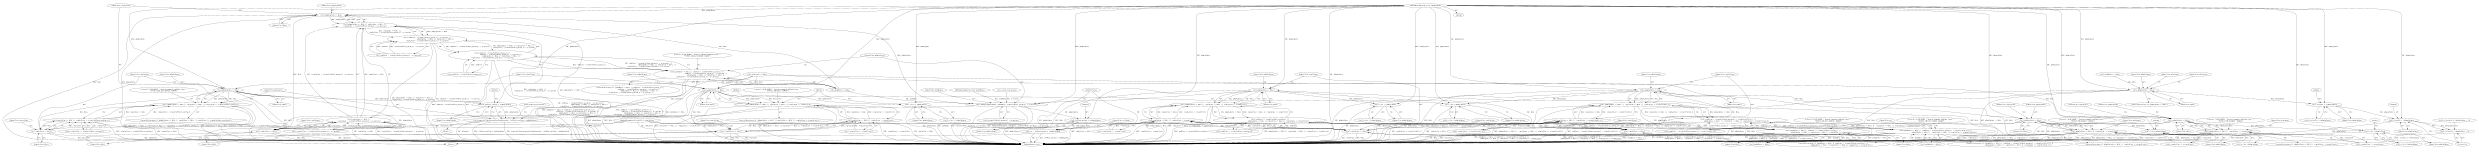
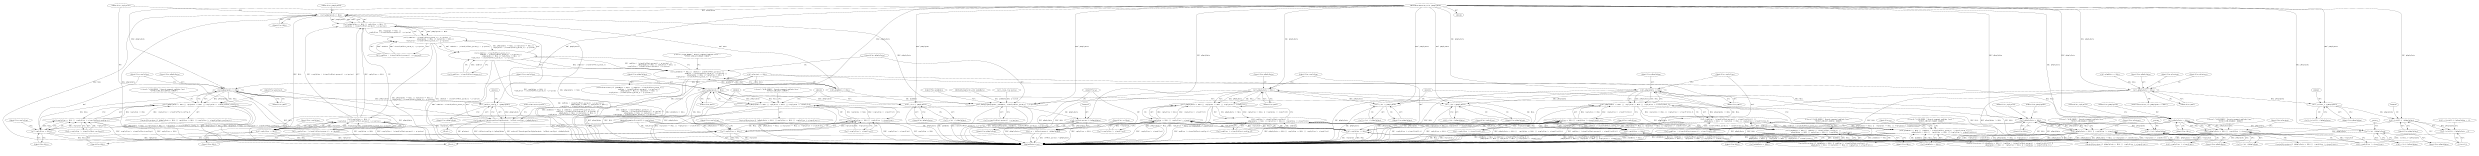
none -> (1428, 90)
(494, 105) -> (494, 105)
(1285, 138) -> (780, 142)
